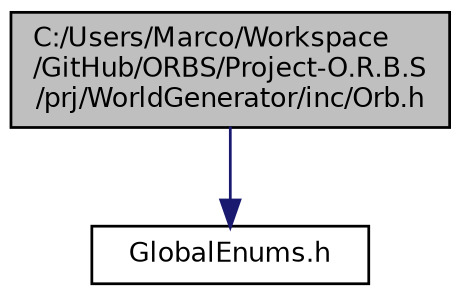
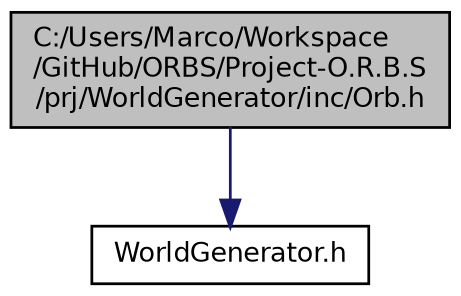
(230, 255) -> (230, 255)
